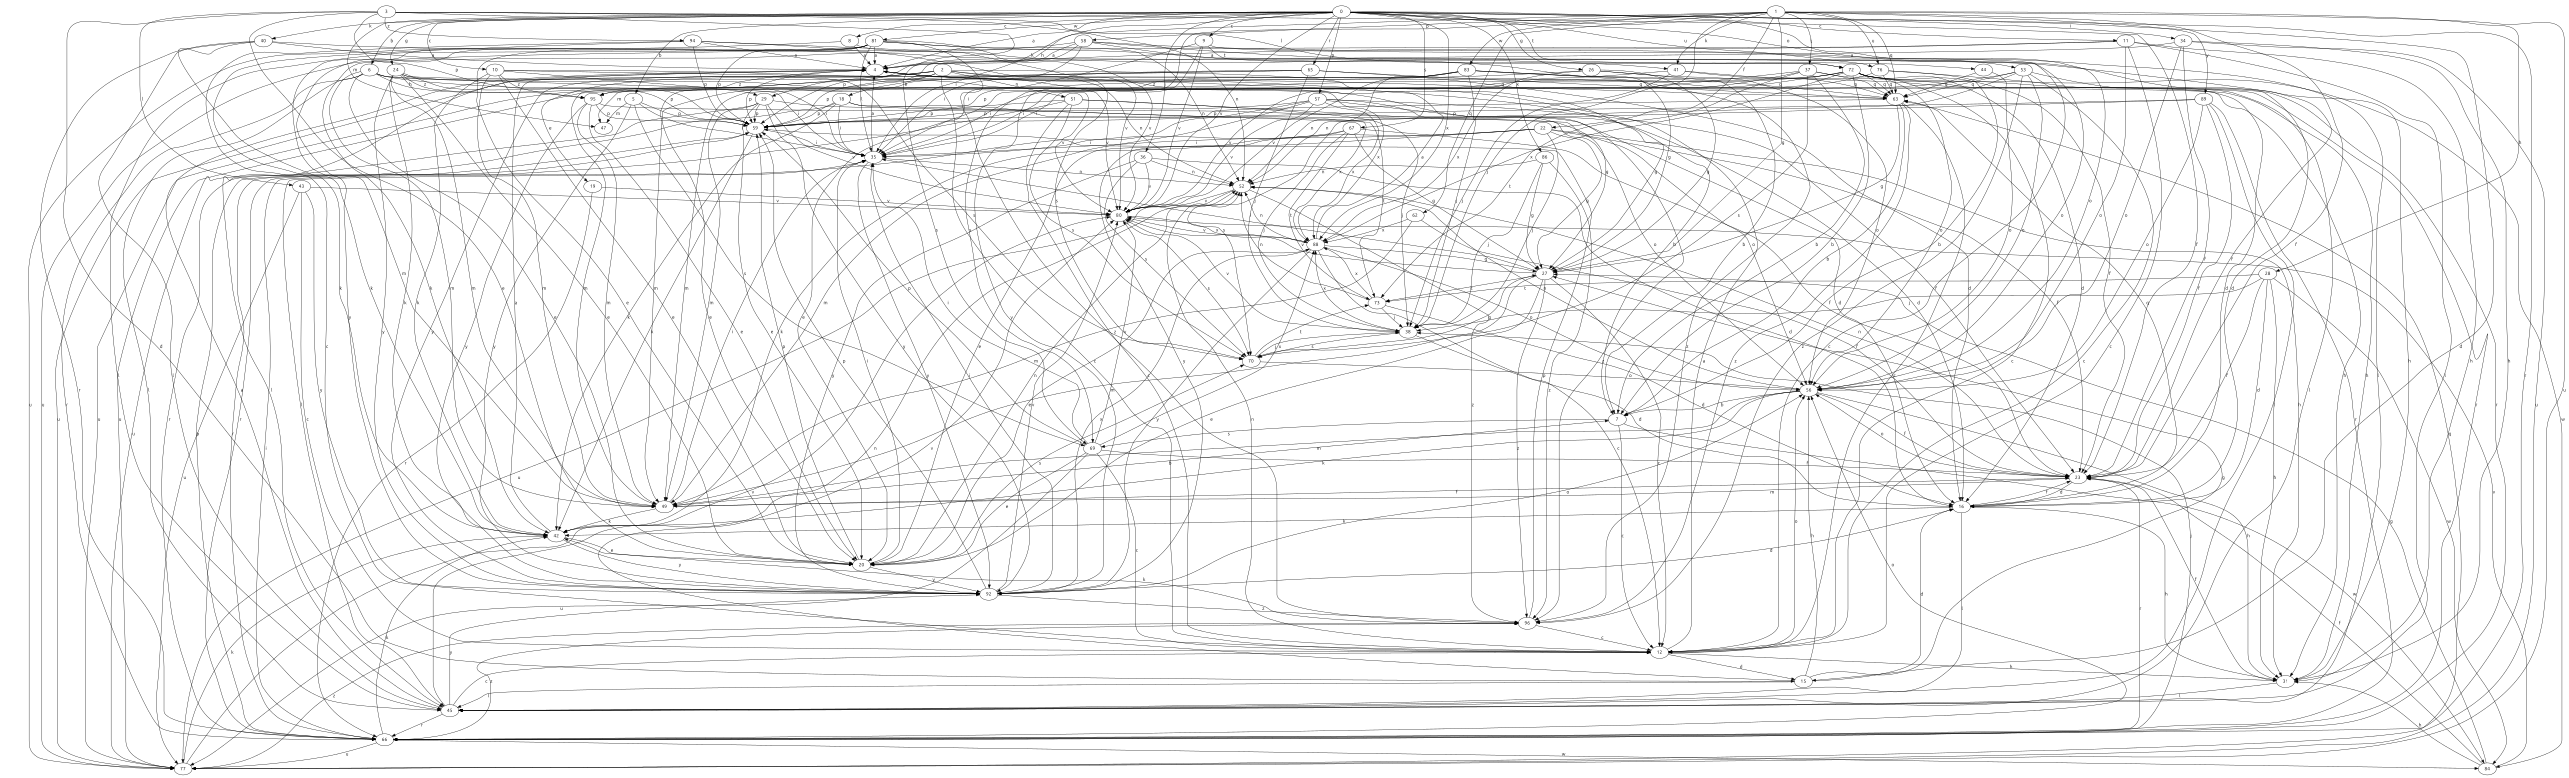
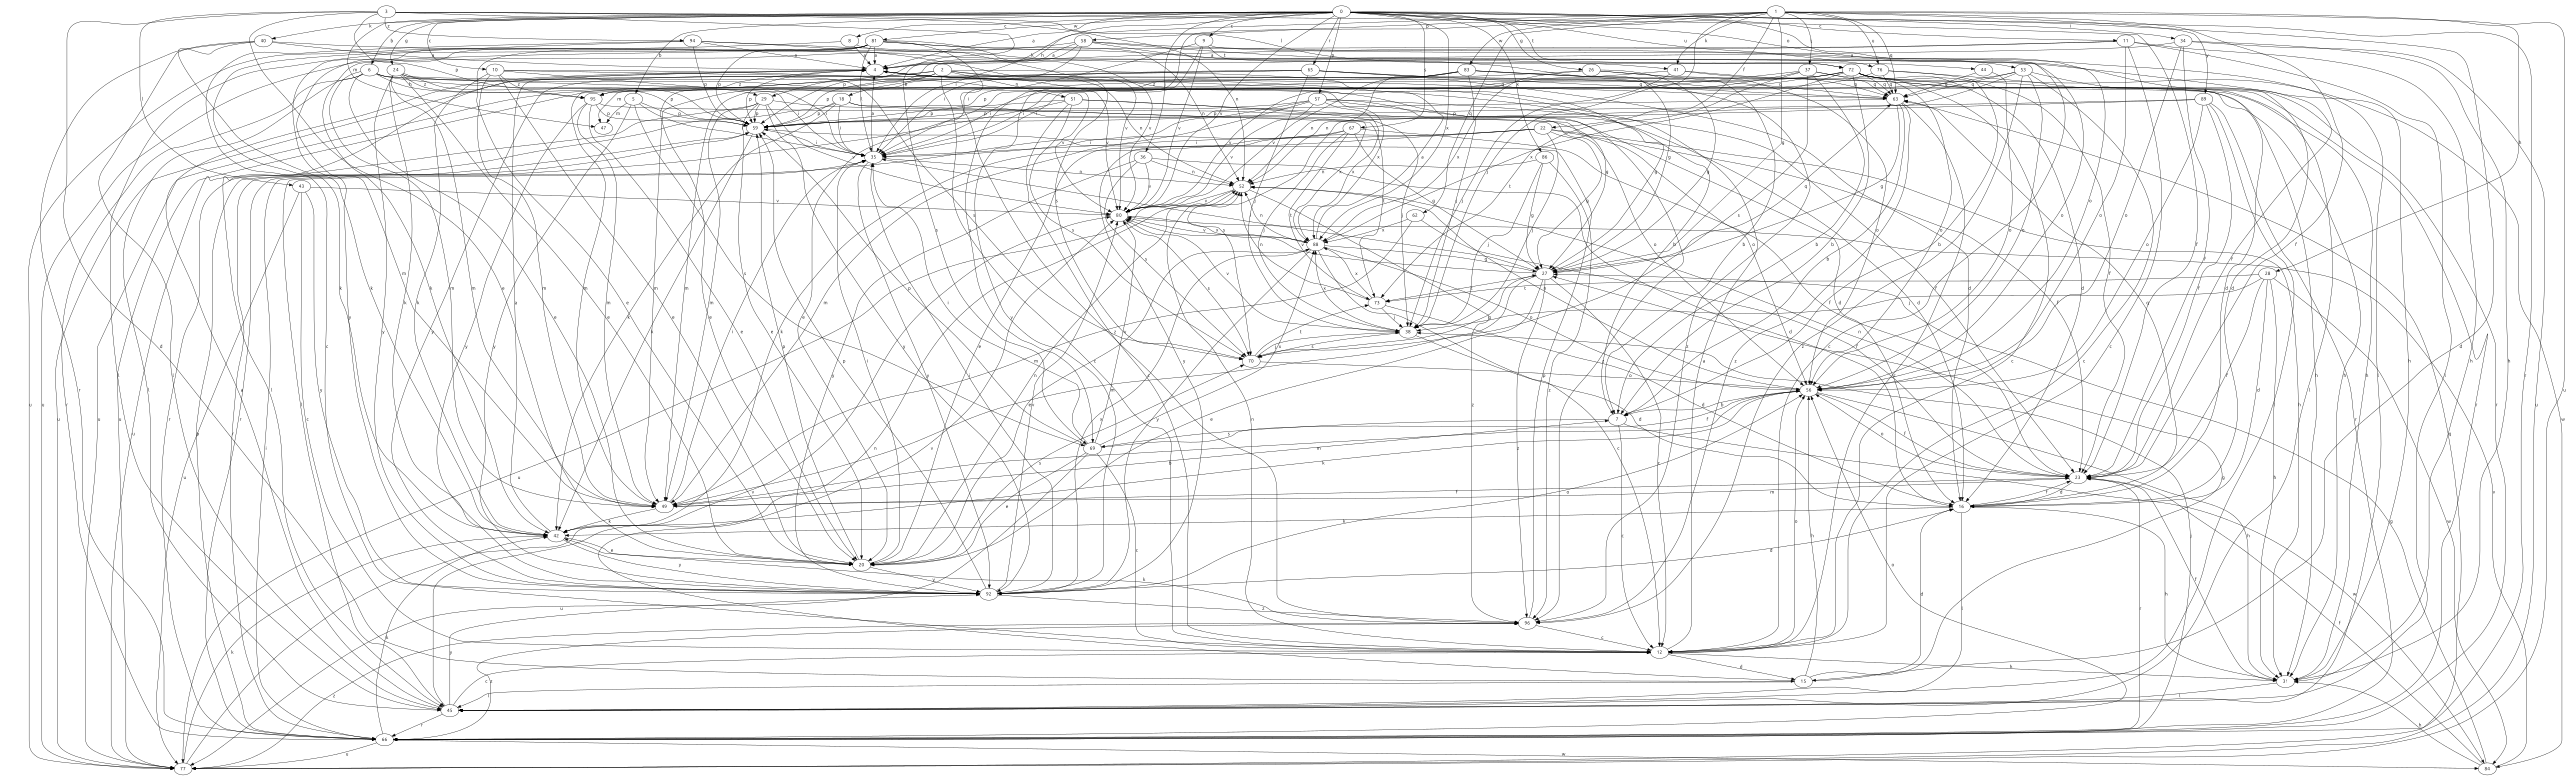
none -> (2272, 152)
(593, 187) -> none
none -> (1737, 226)
(1583, 459) -> (1450, 426)
